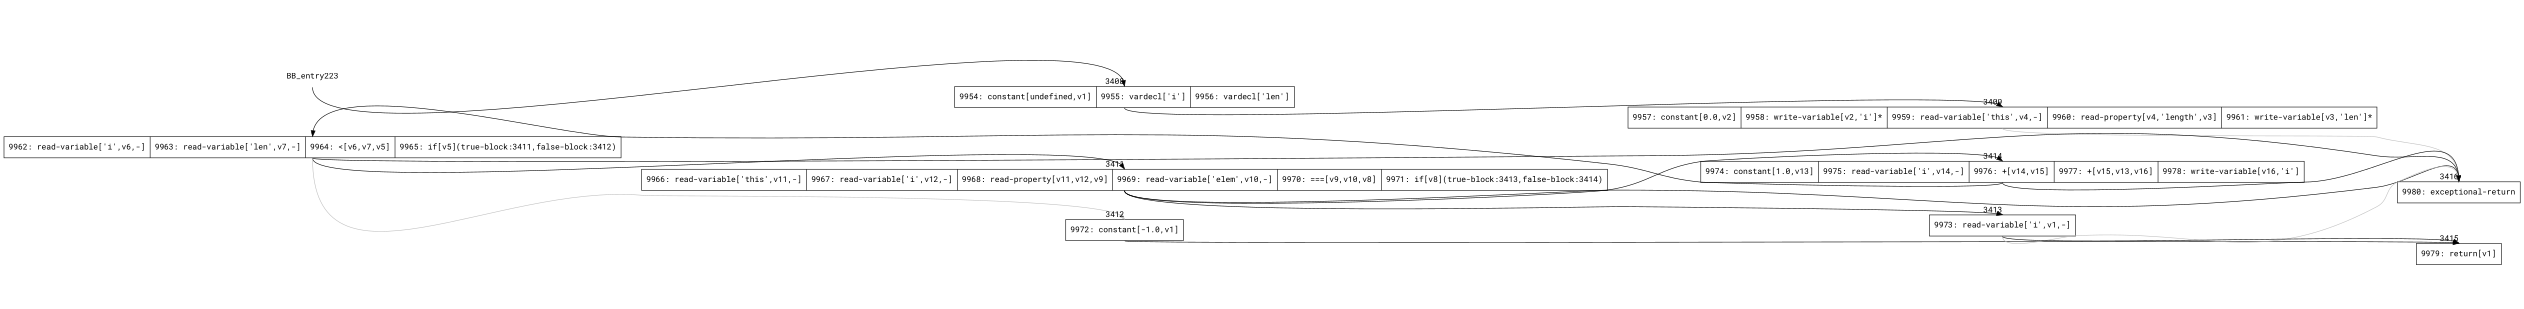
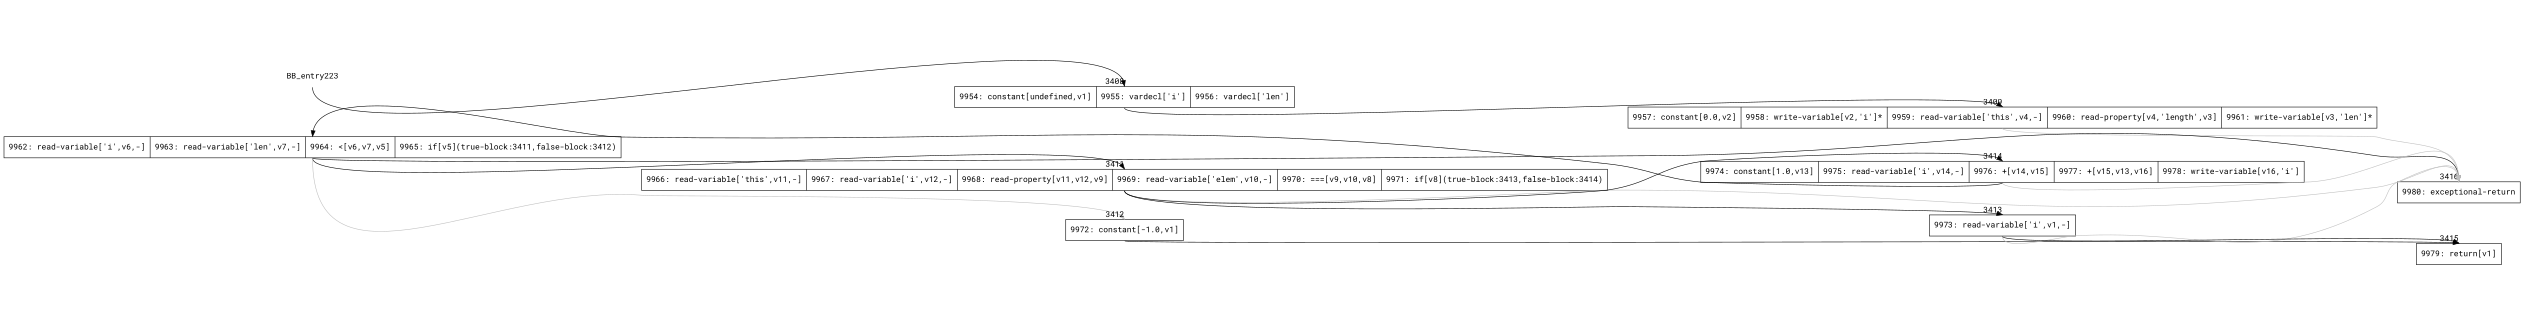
(2239, 185) -> (2239, 185)
(1795, 194) -> (1795, 194)
